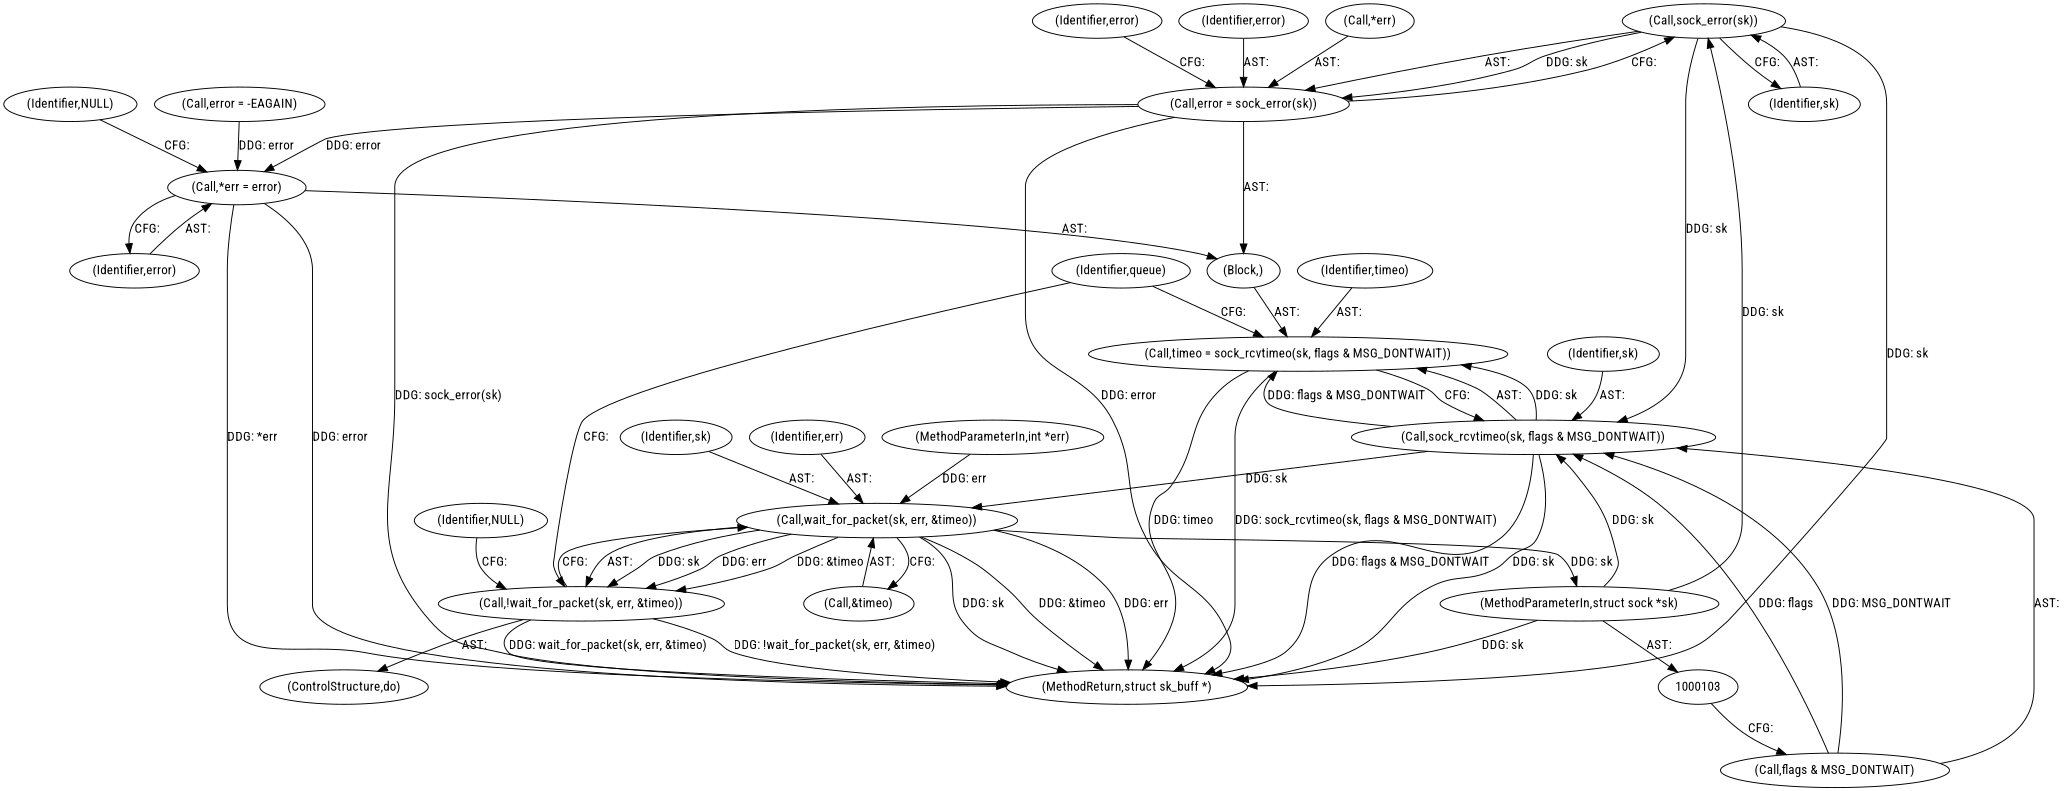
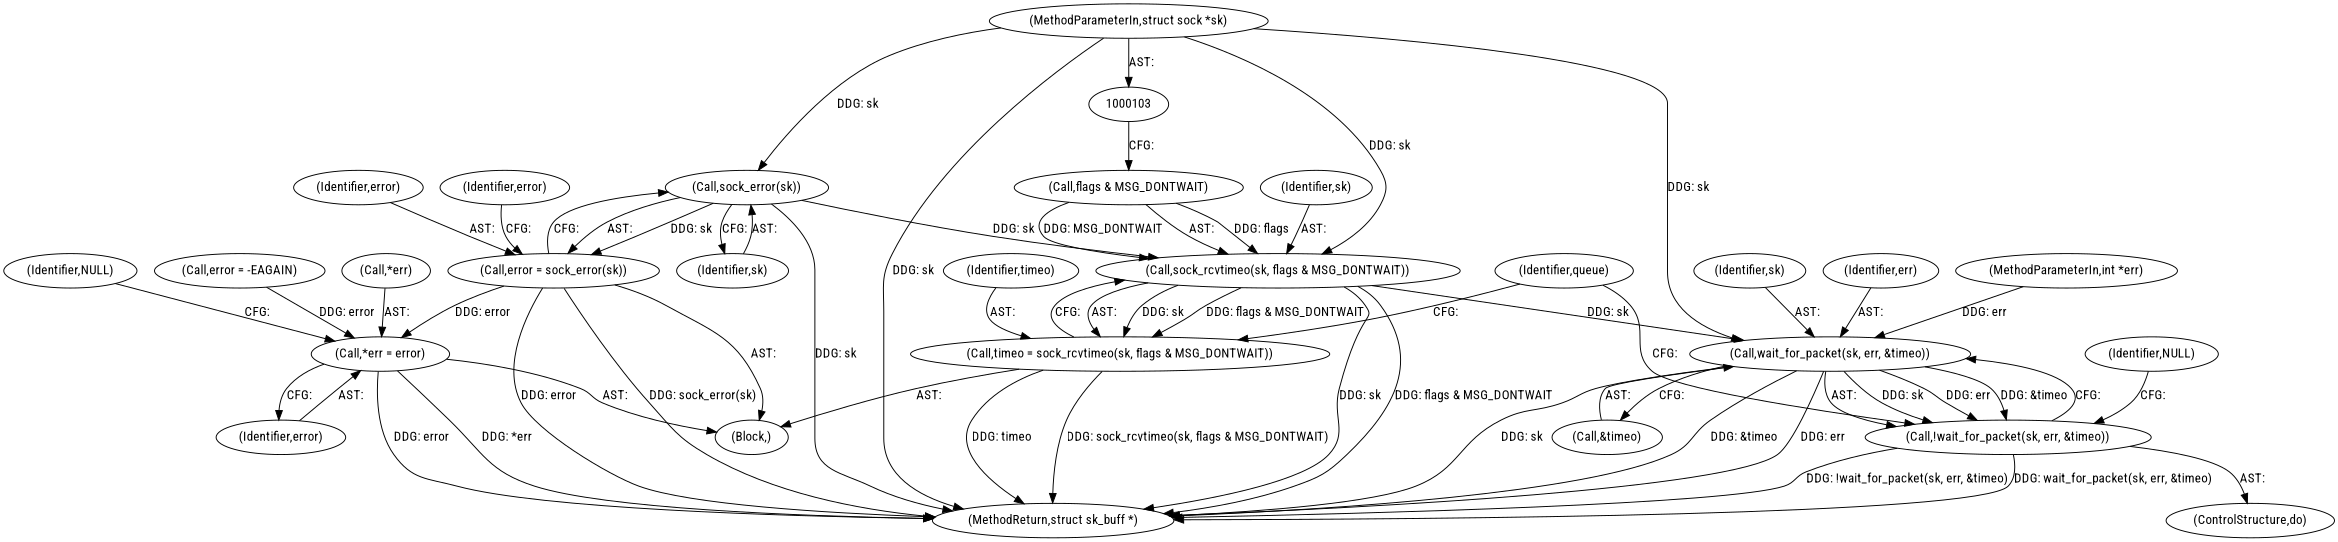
(1312, 59) -> (384, 308)
(1268, 308) -> (904, 392)
(1290, 541) -> (1598, 69)
